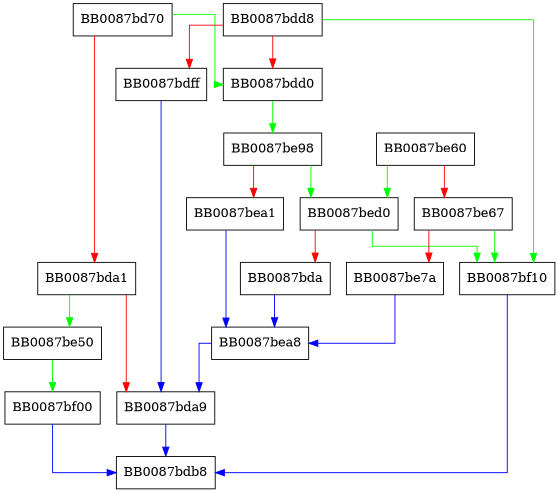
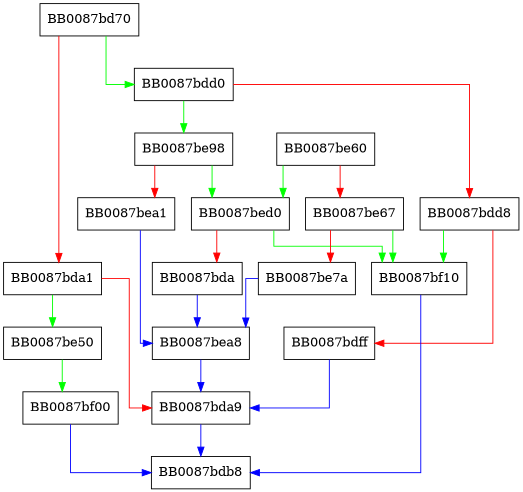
(273, 48) -> (403, 84)
